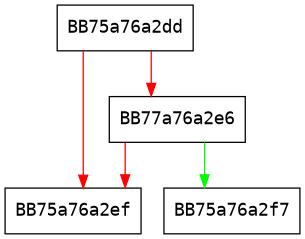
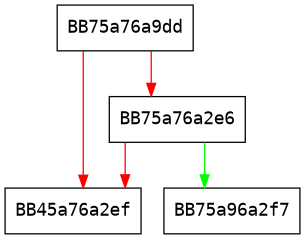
(125, 28) -> (125, 28)
(177, 119) -> (177, 119)
(73, 211) -> (73, 211)
(232, 211) -> (232, 211)
